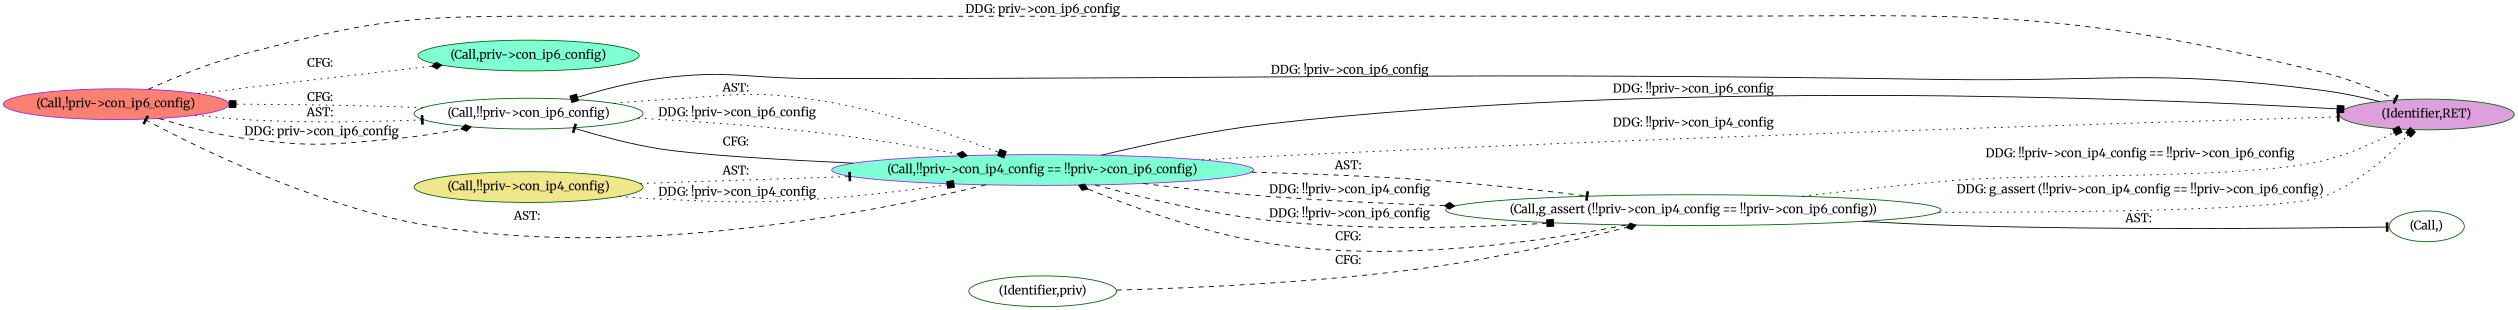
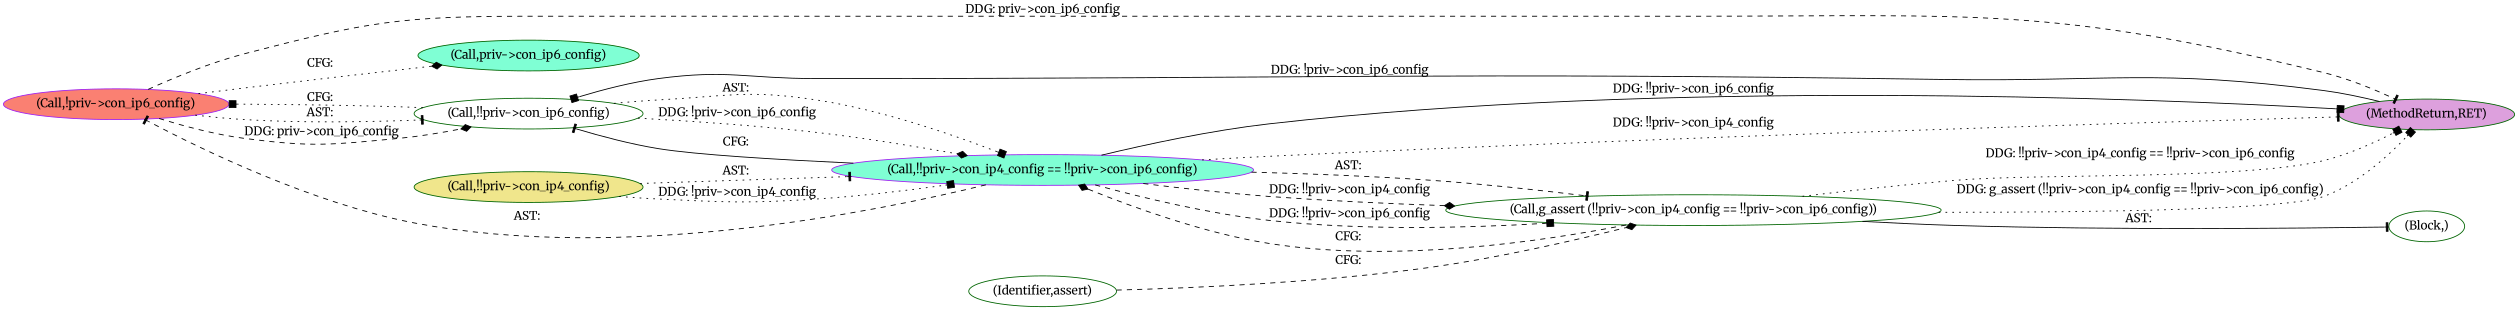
(2427, 114) -> (2427, 114)
(2427, 226) -> (2427, 226)
(1043, 291) -> (1043, 291)
